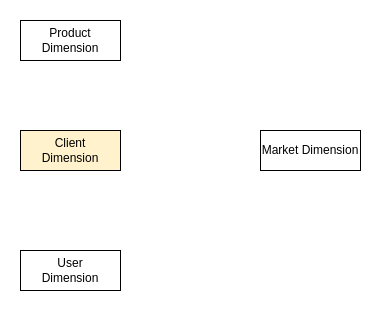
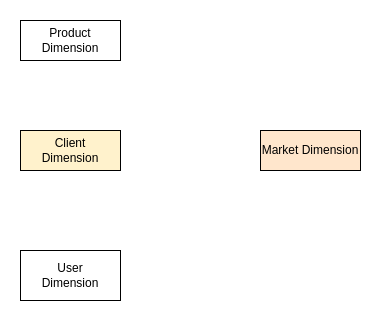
(311, 151) -> (311, 151)
(71, 271) -> (71, 276)
